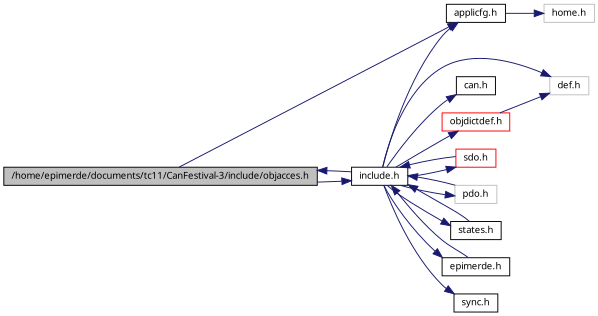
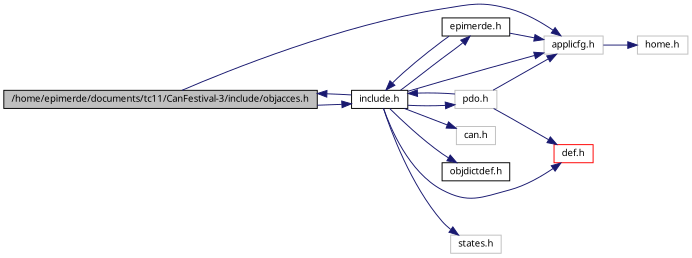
(476, 13) -> (574, 45)
none -> (522, 35)
none -> (521, 75)
(476, 86) -> (476, 136)
(569, 86) -> (574, 154)
(520, 105) -> (521, 124)
(476, 122) -> (476, 172)
(476, 158) -> none
(443, 205) -> none
(476, 231) -> (476, 244)
(476, 303) -> none
